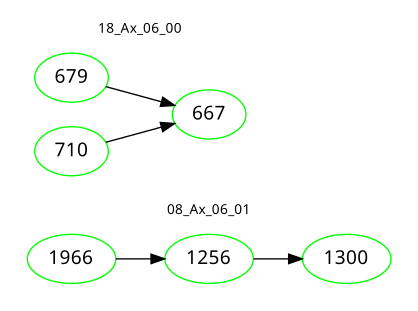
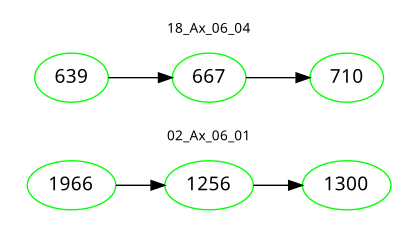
(140, 29) -> (209, 29)
(72, 78) -> (72, 78)
(134, 135) -> (271, 78)
(209, 211) -> (209, 137)
